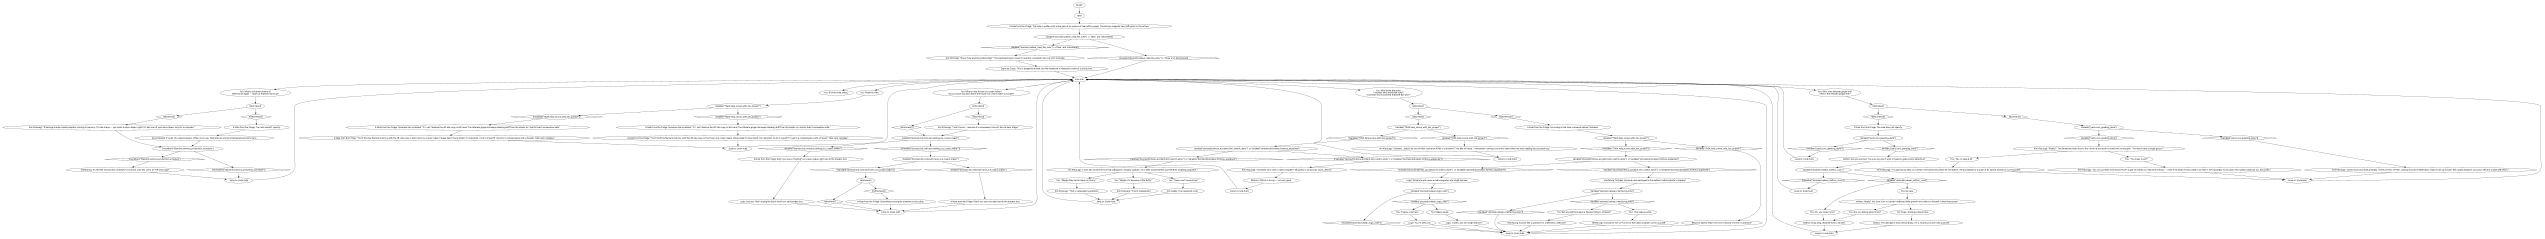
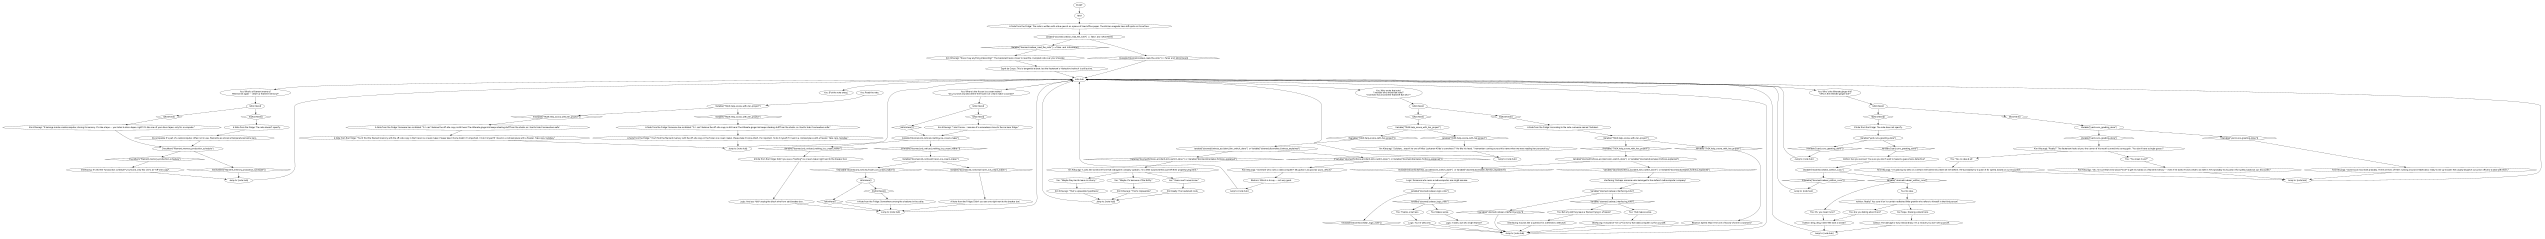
(935, 83) -> none
(1824, 223) -> (1824, 223)
